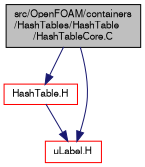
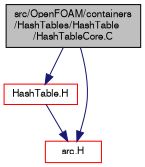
(73, 152) -> (73, 152)
